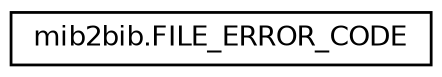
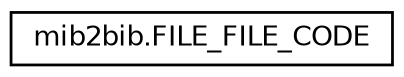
(221, 39) -> (202, 39)
